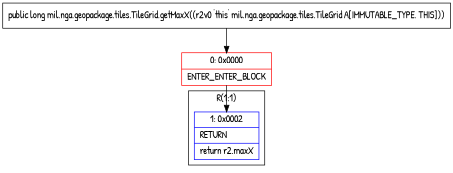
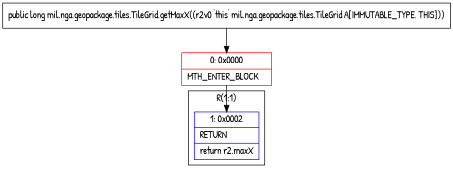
(227, 77) -> (223, 77)
